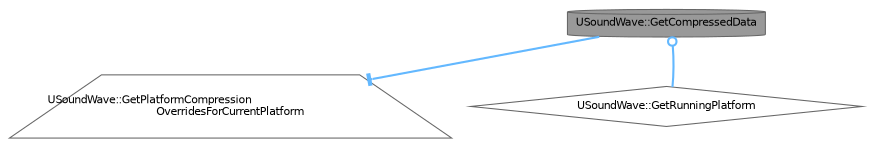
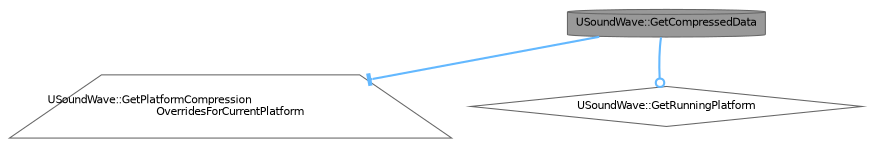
(674, 66) -> (659, 58)
